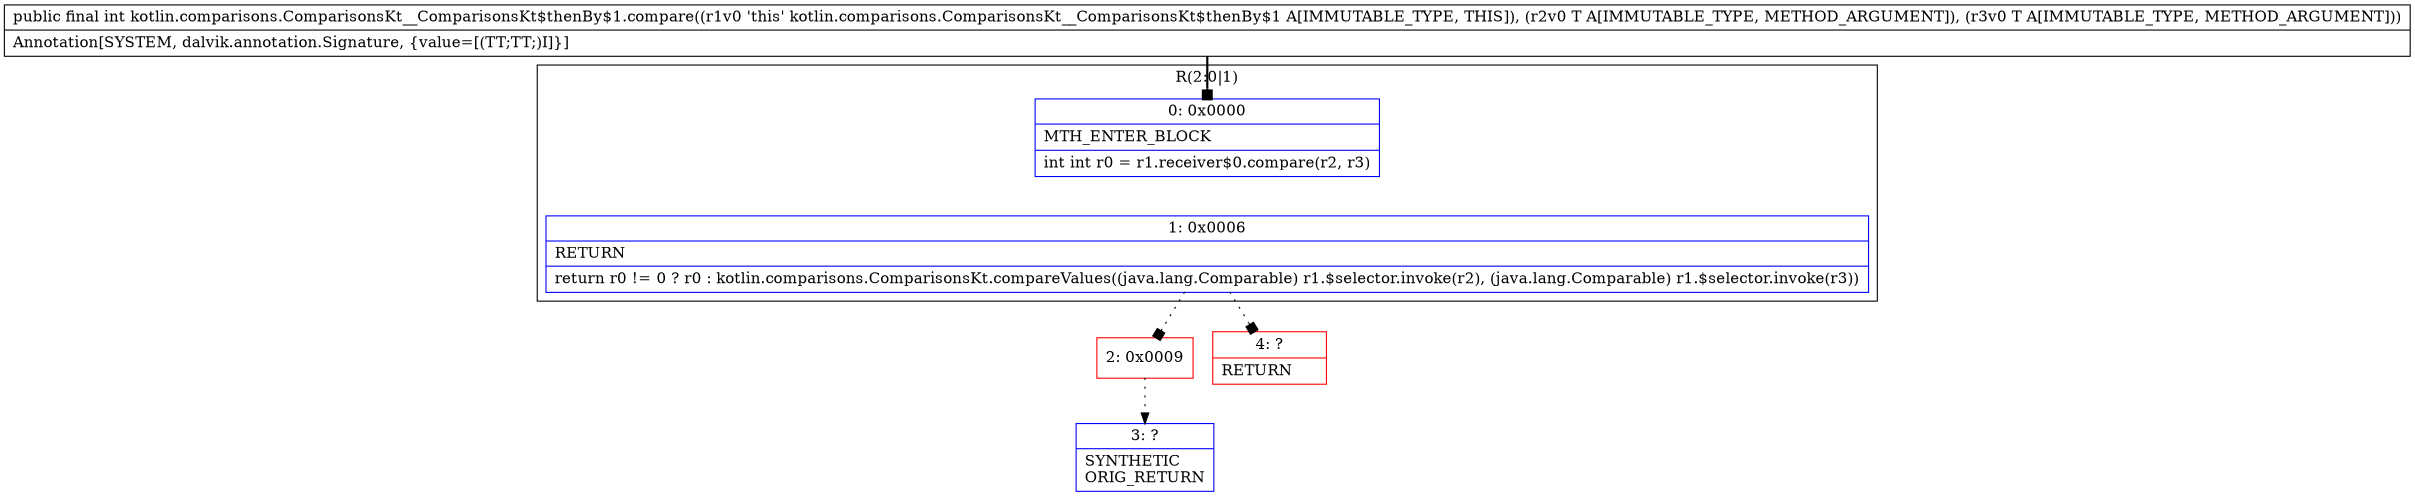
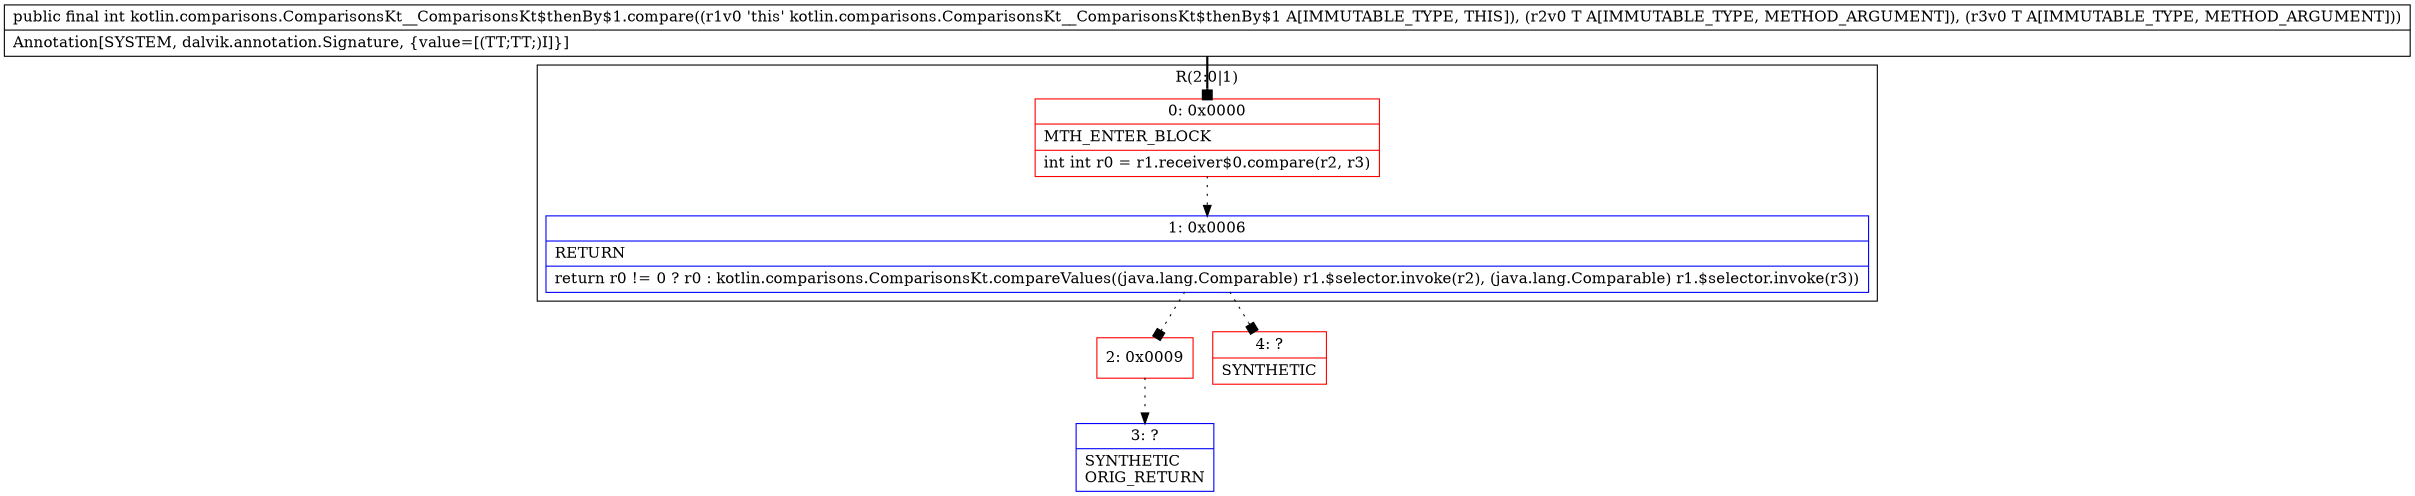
(1207, 138) -> (1207, 138)
none -> (1207, 191)
(1257, 371) -> (1270, 371)
